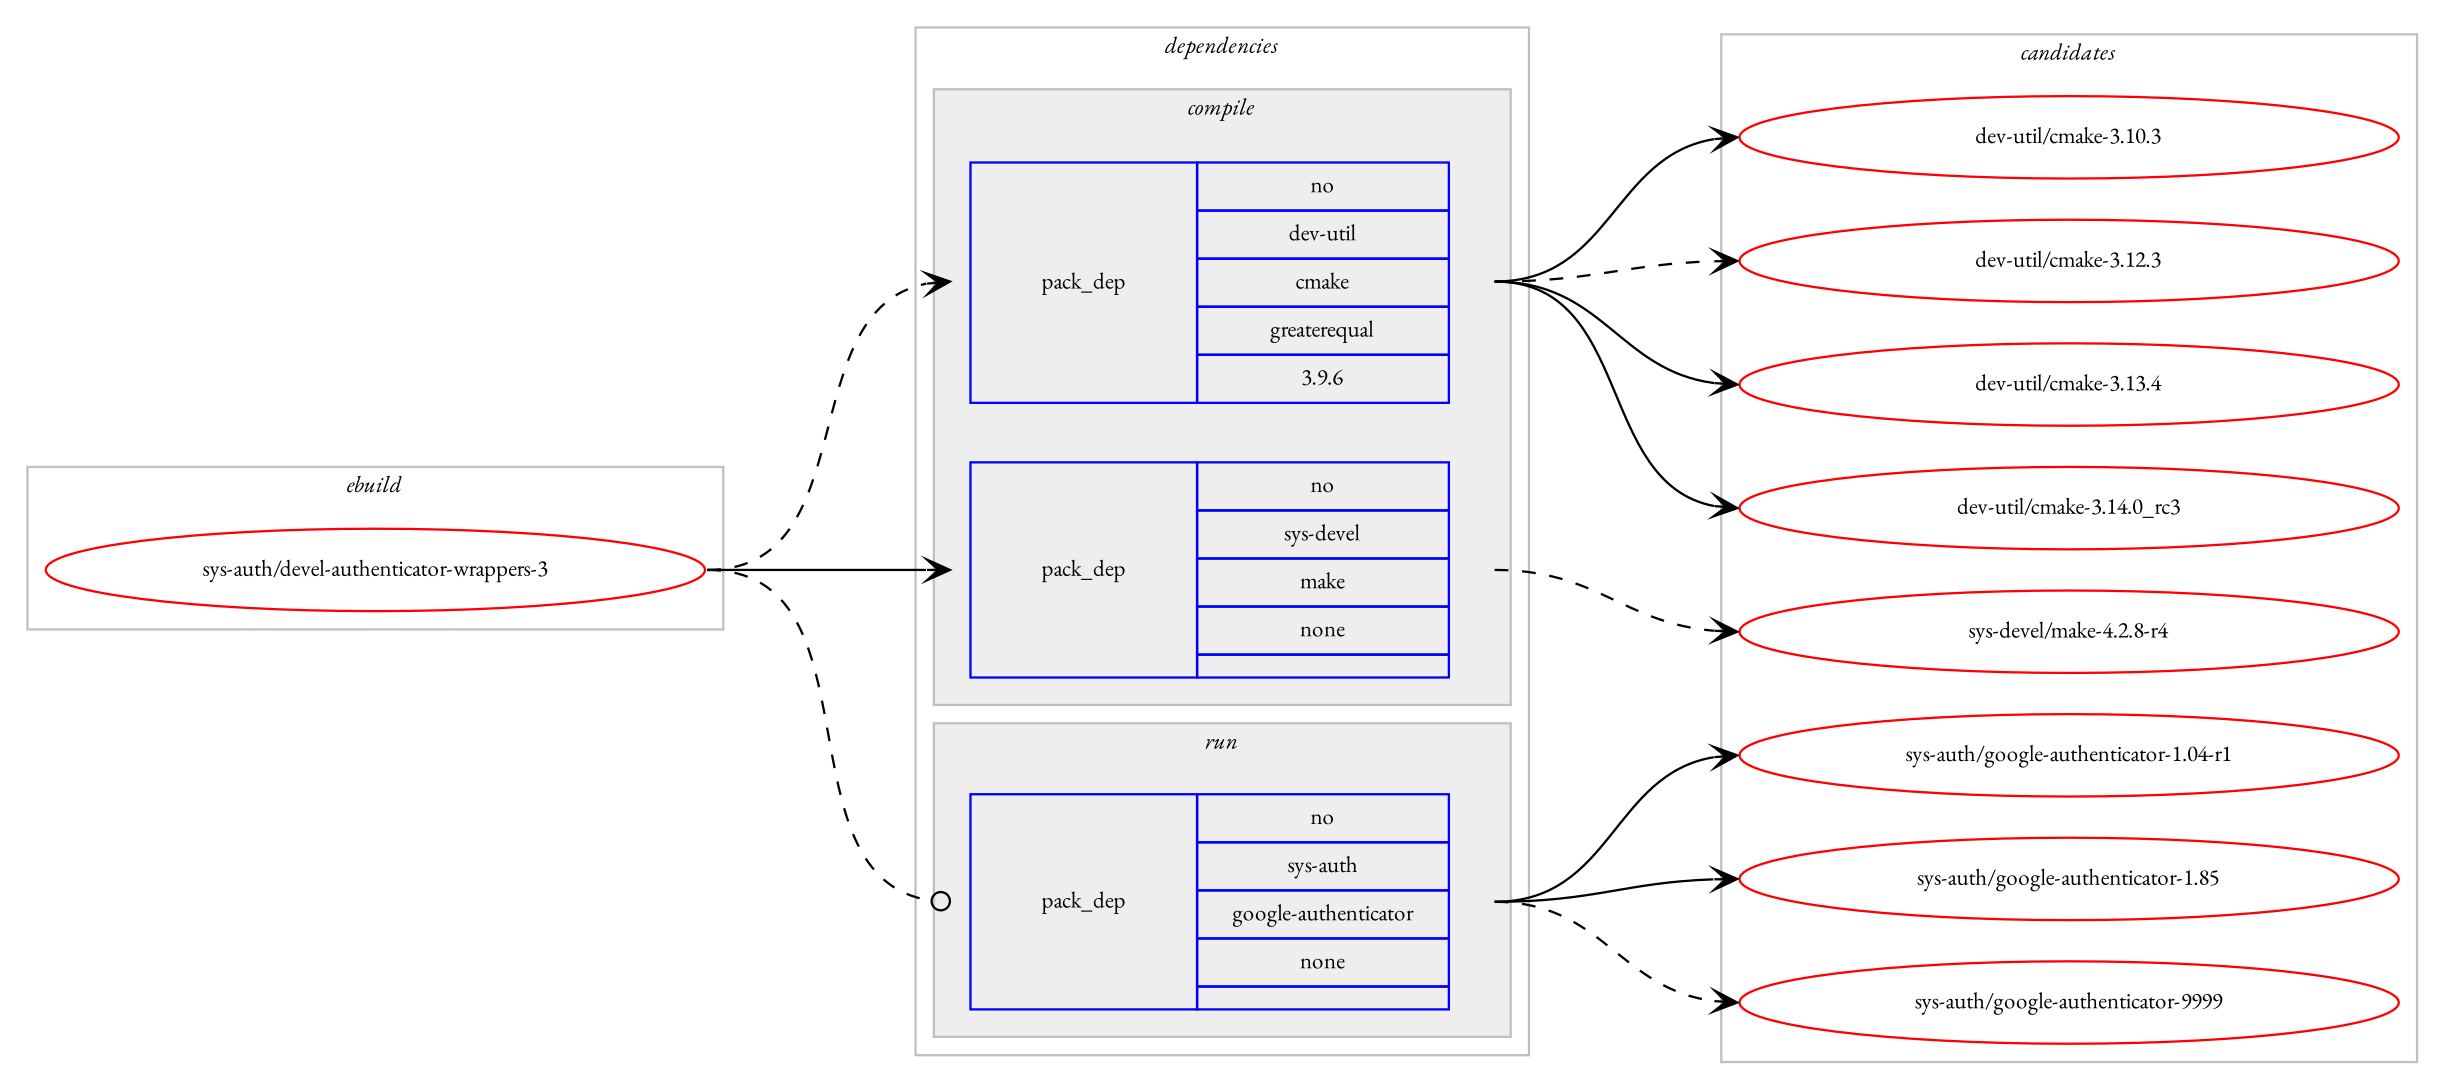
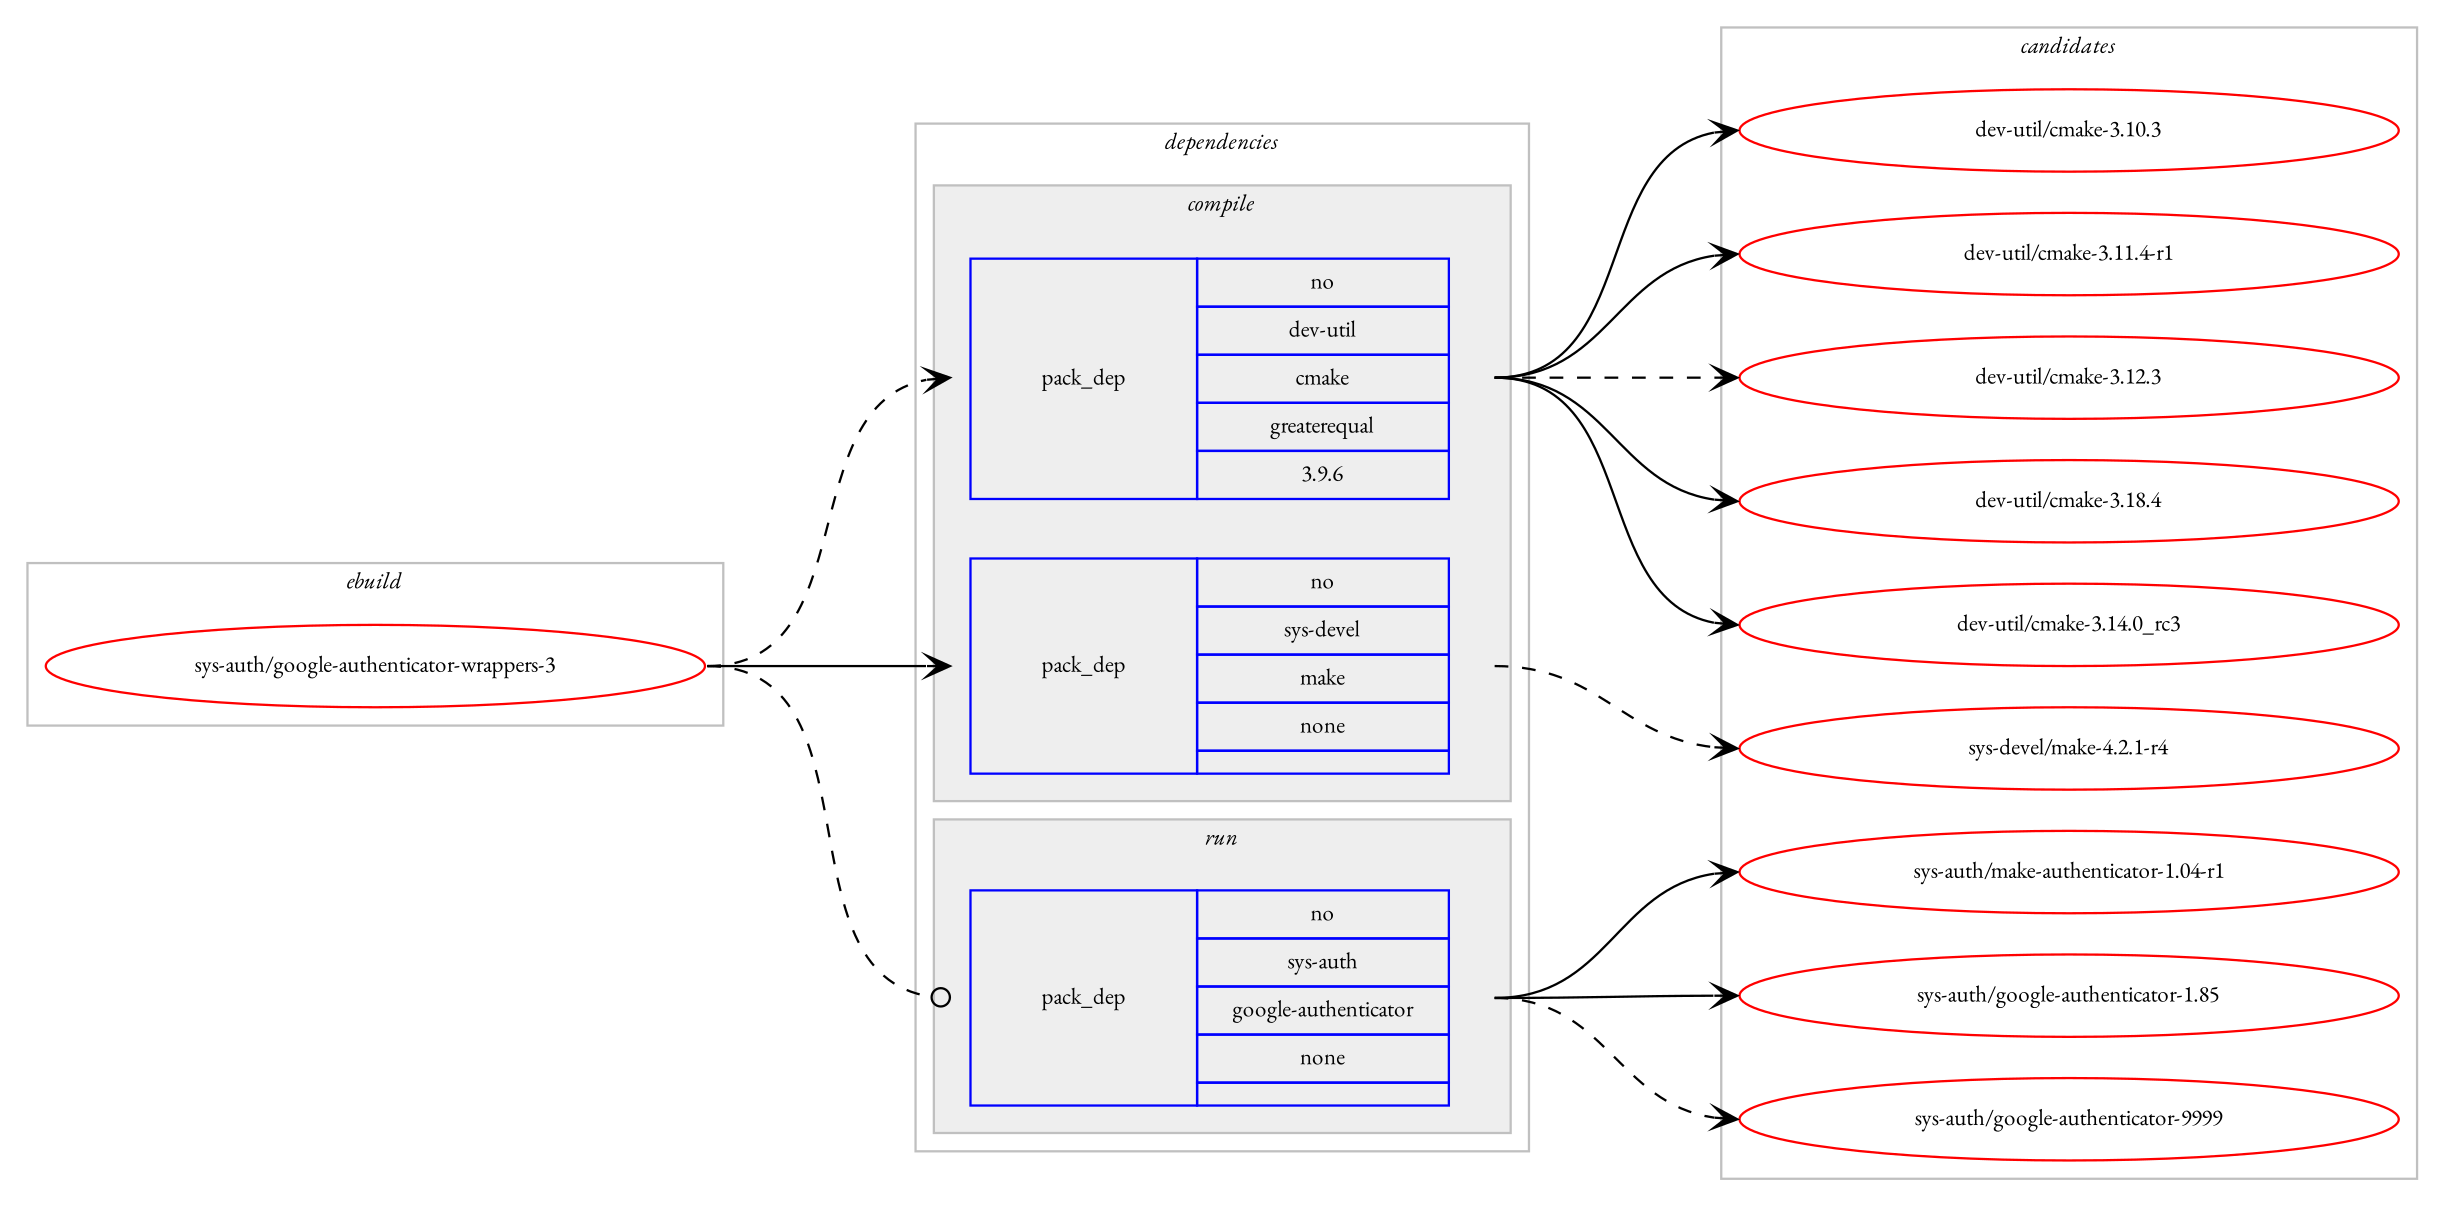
none -> (2069, 254)
(2069, 385) -> (2069, 501)
(375, 570) -> (375, 666)
(2069, 632) -> (2069, 748)
(2069, 755) -> (2069, 872)
